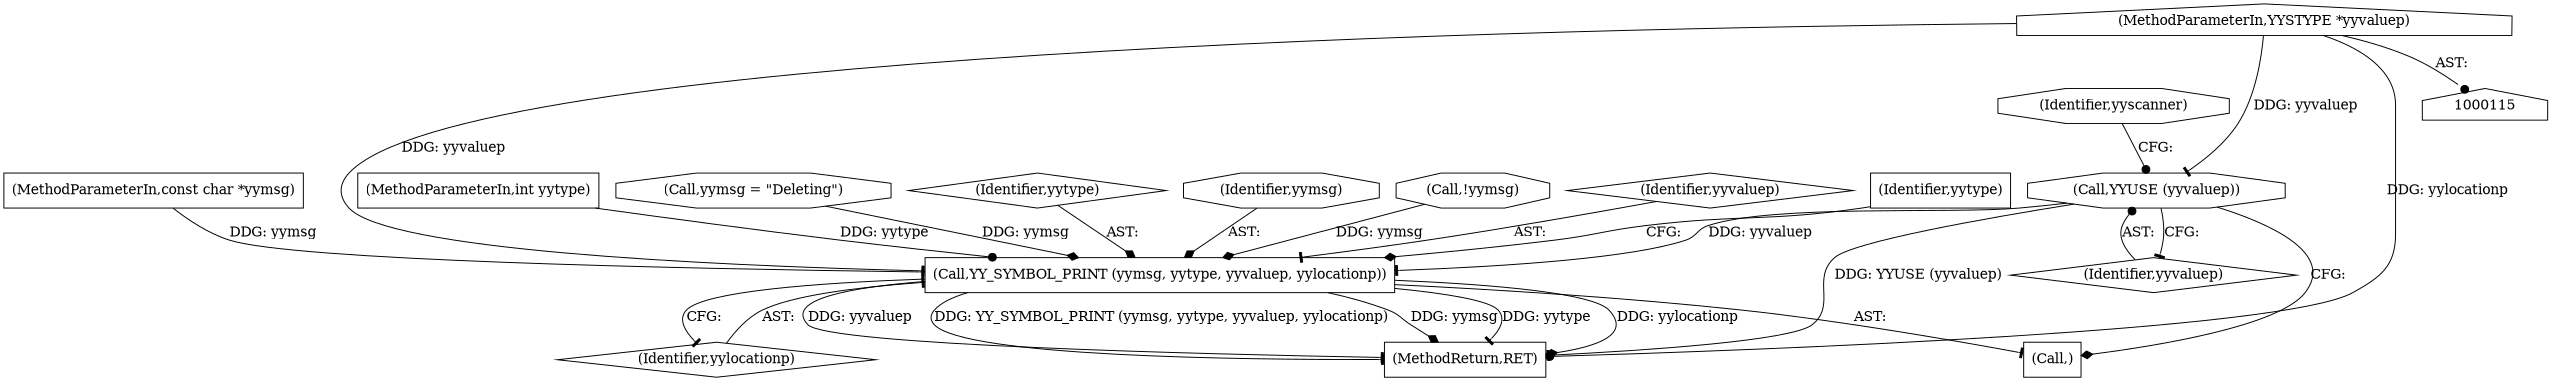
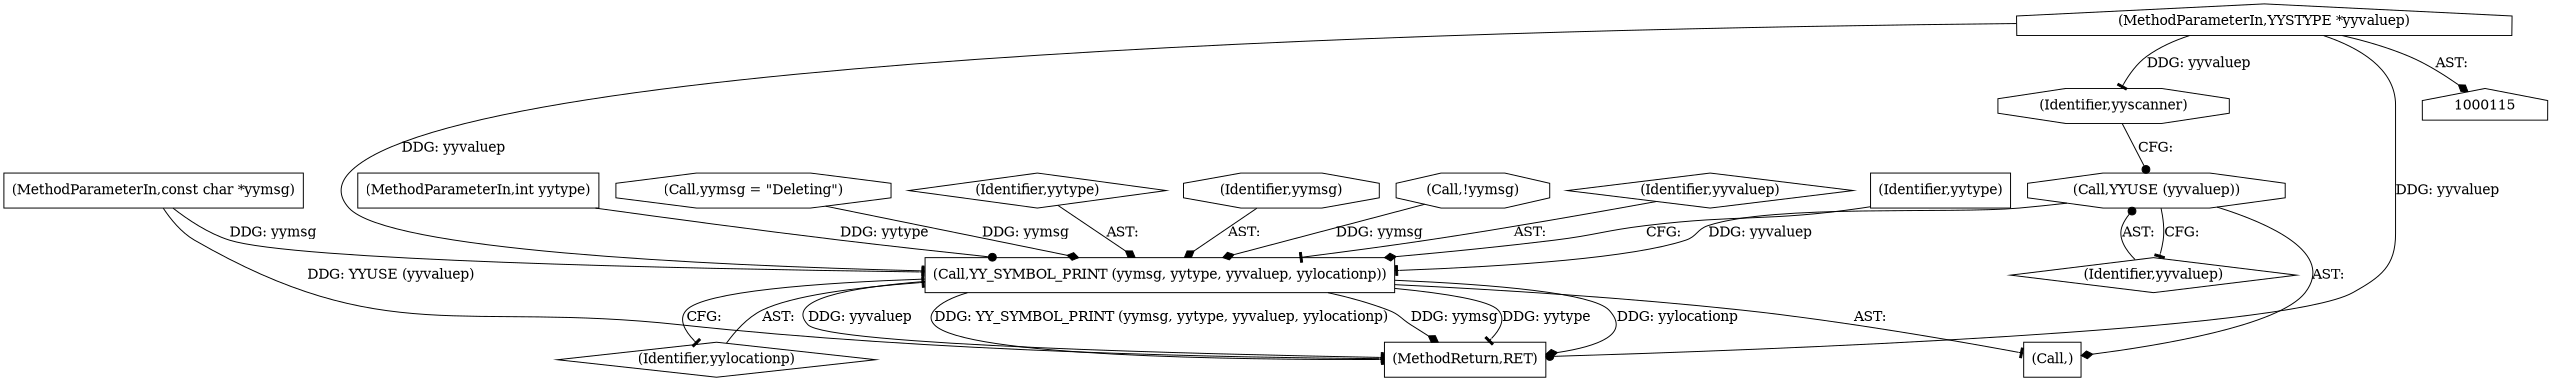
(2403, 54) -> (2403, 54)
(2244, 113) -> (2151, 53)
(2448, 191) -> (2448, 191)
(2330, 275) -> (2330, 275)
(1824, 300) -> (757, 332)
